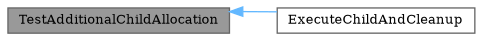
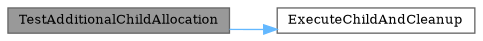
(260, 12) -> (246, 30)
